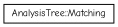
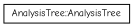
(59, 14) -> (67, 14)
